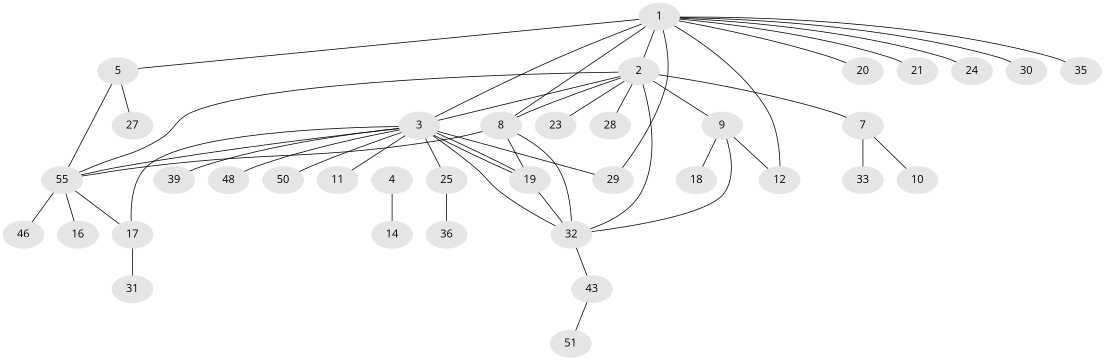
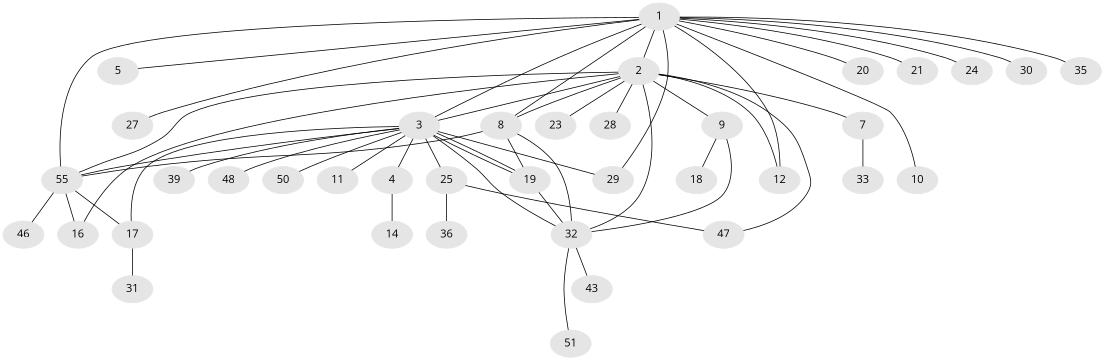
(125, 98) -> (392, 58)
none -> (335, 110)
(90, 126) -> (305, 26)
none -> (406, 153)
(751, 153) -> (734, 101)
(890, 153) -> (812, 78)
none -> (724, 235)
(581, 316) -> (564, 289)
